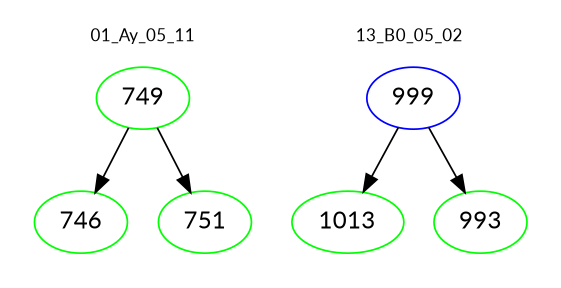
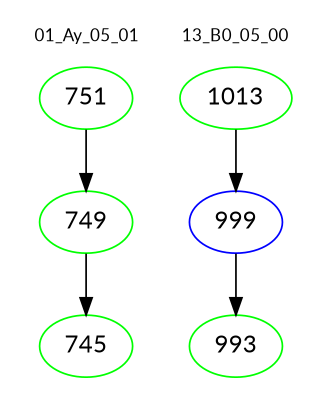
(143, 37) -> (87, 37)
(410, 37) -> (236, 37)
(170, 152) -> (86, 152)
(385, 152) -> (236, 152)
(81, 222) -> (86, 346)
